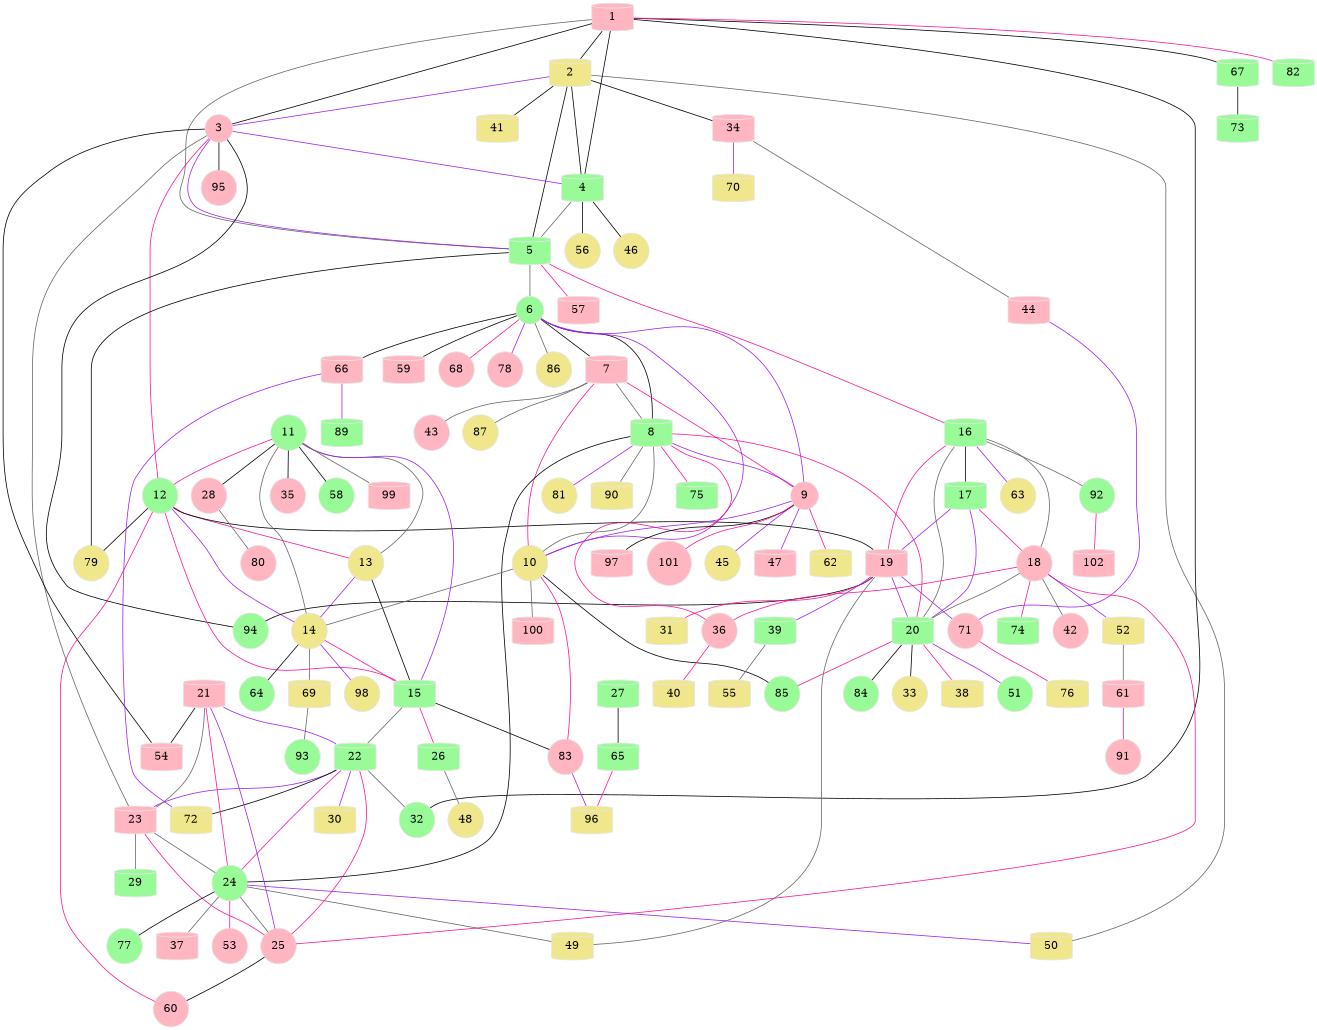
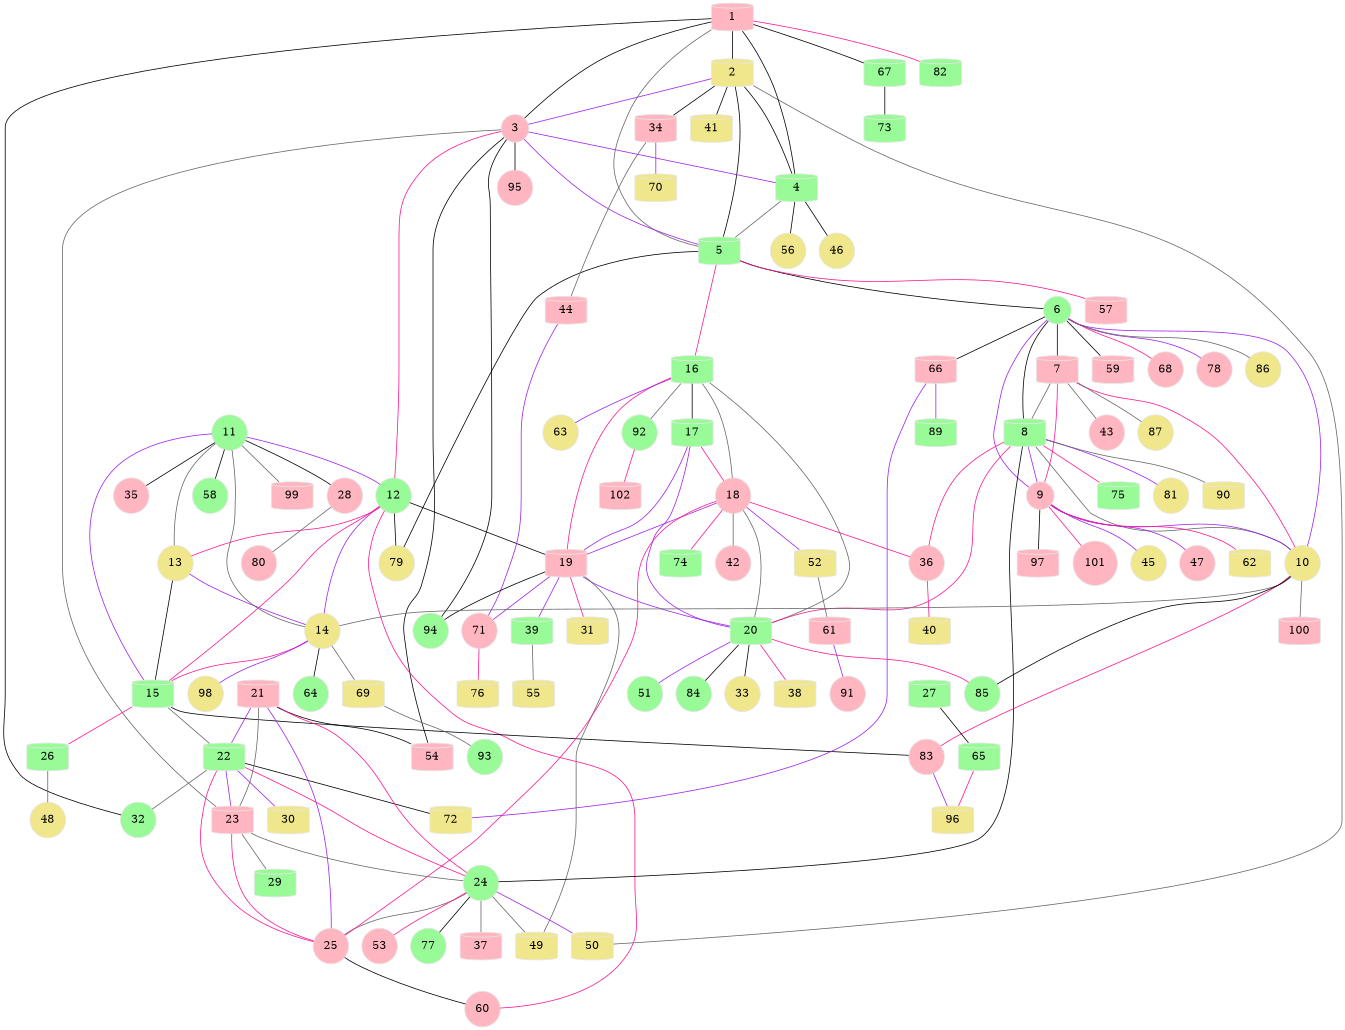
(530, 281) -> (890, 293)
(222, 459) -> (315, 456)
none -> (652, 528)
(775, 563) -> (1197, 563)
